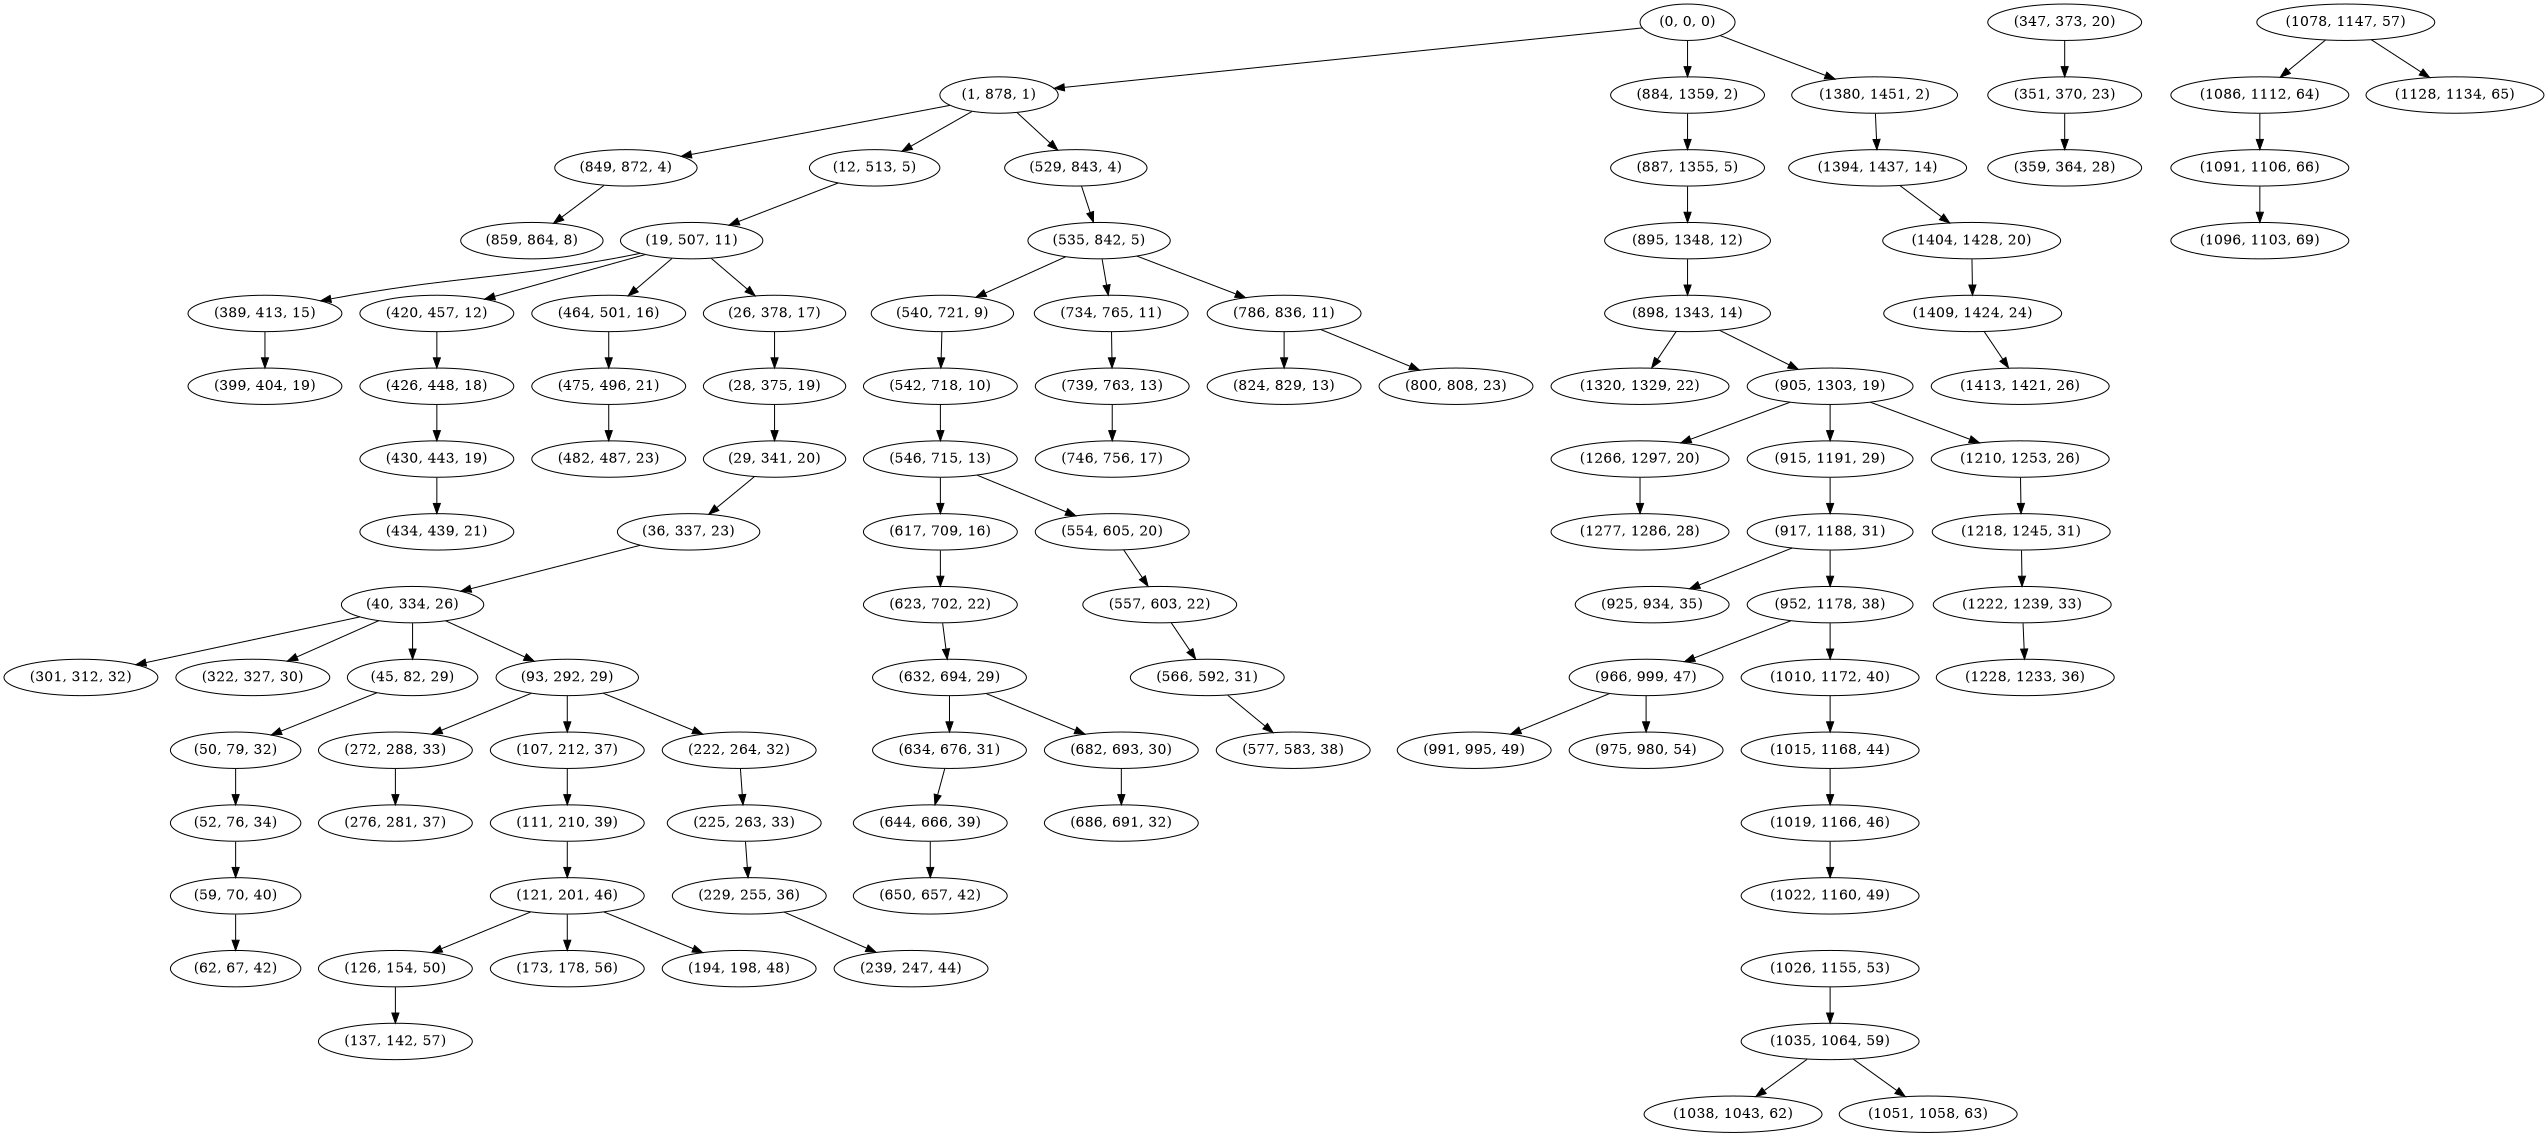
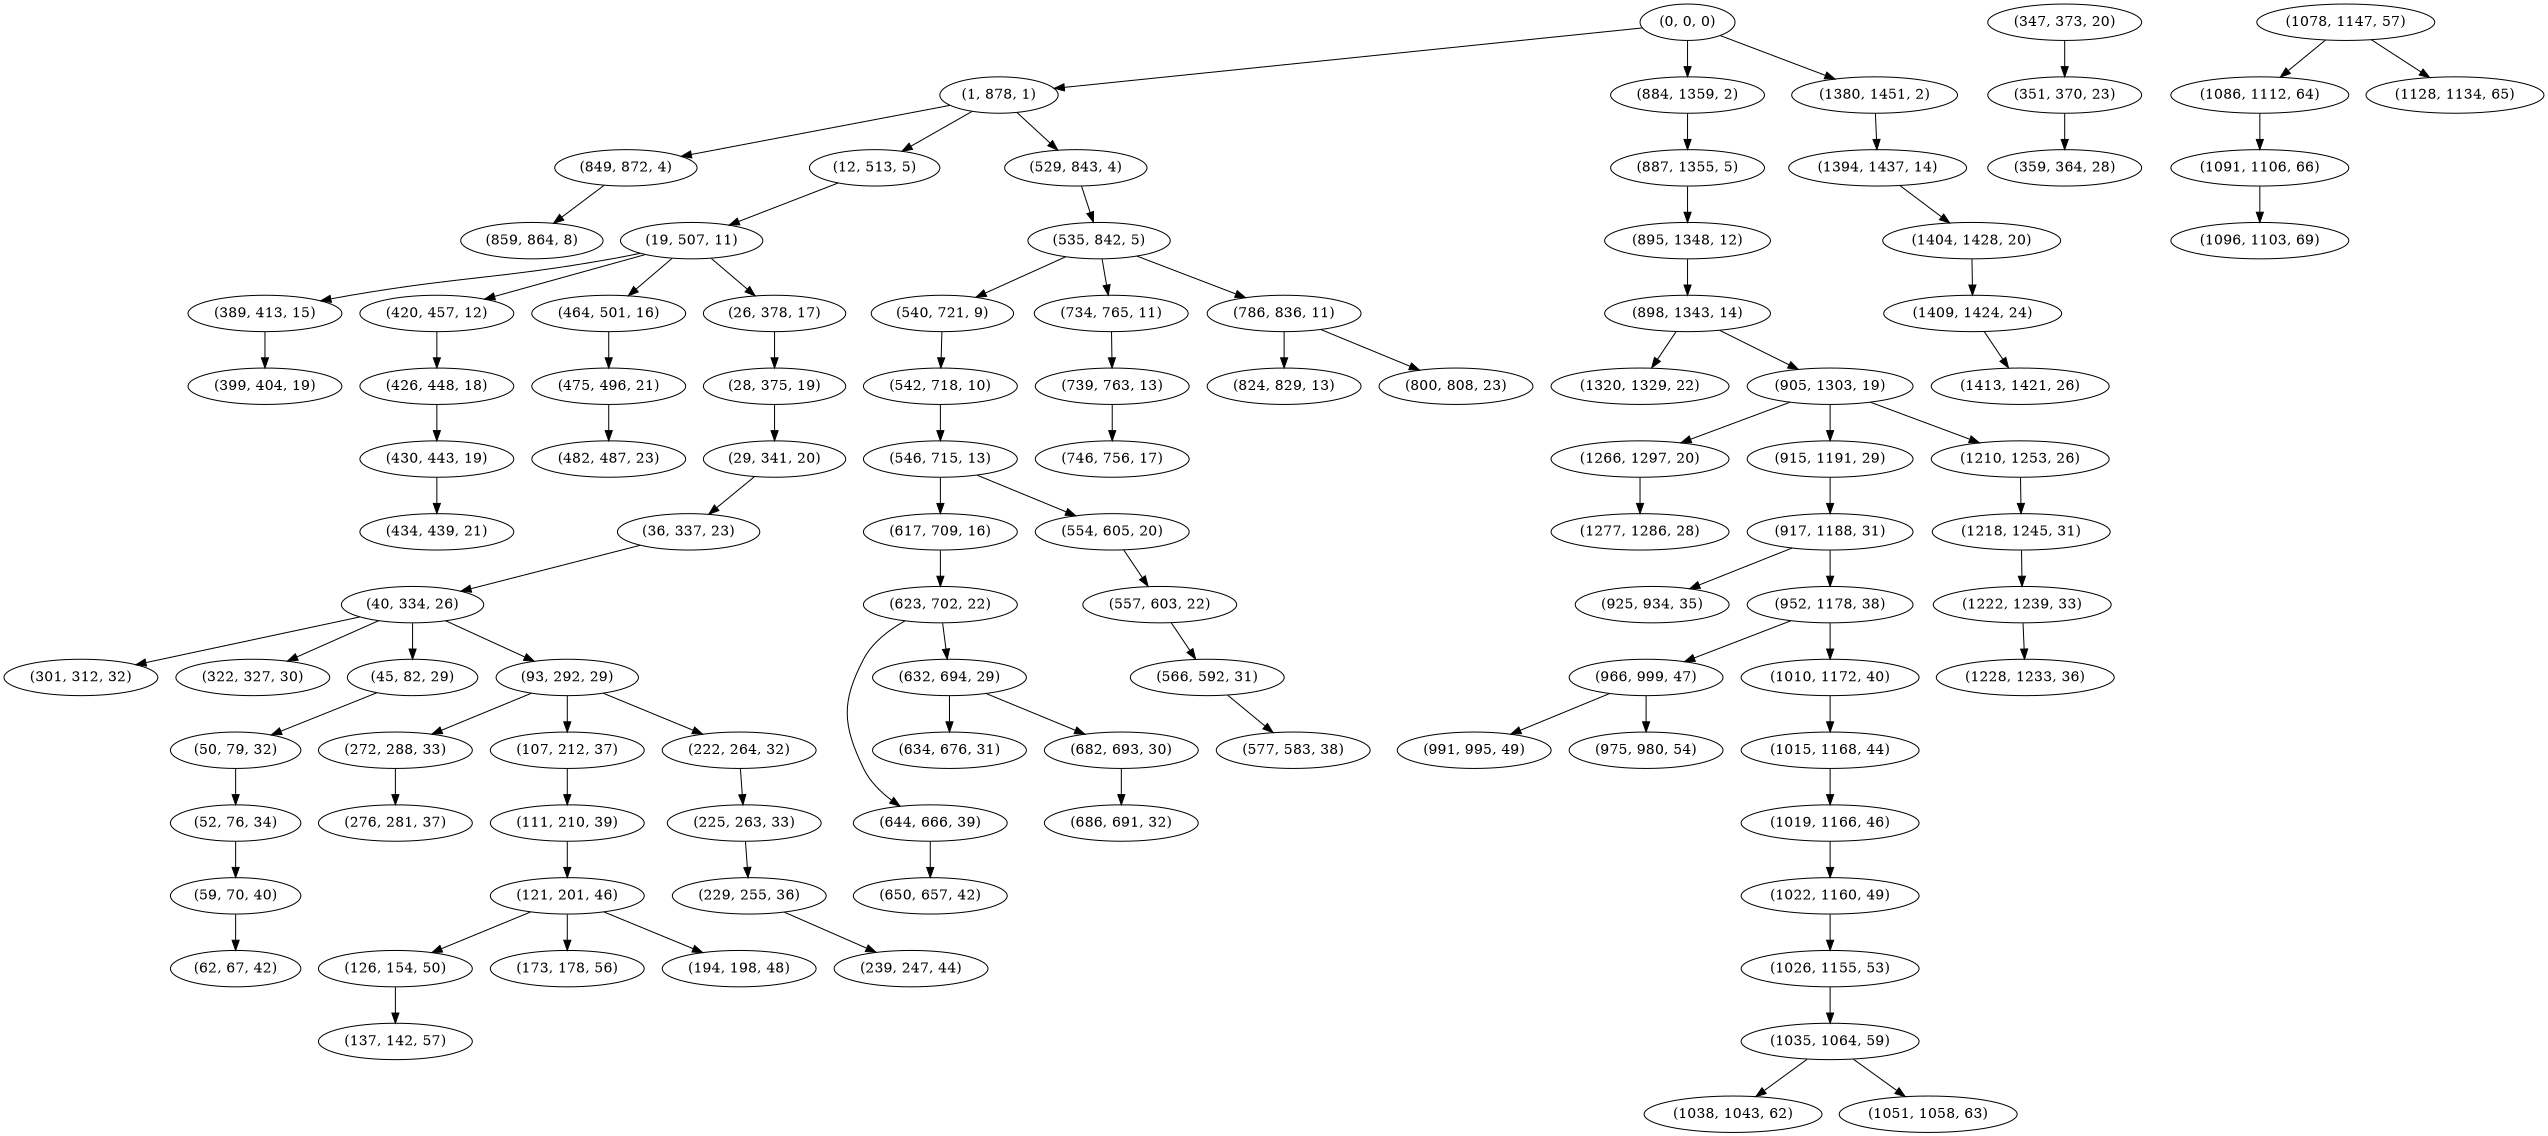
(941, 782) -> (848, 707)
none -> (1830, 927)
